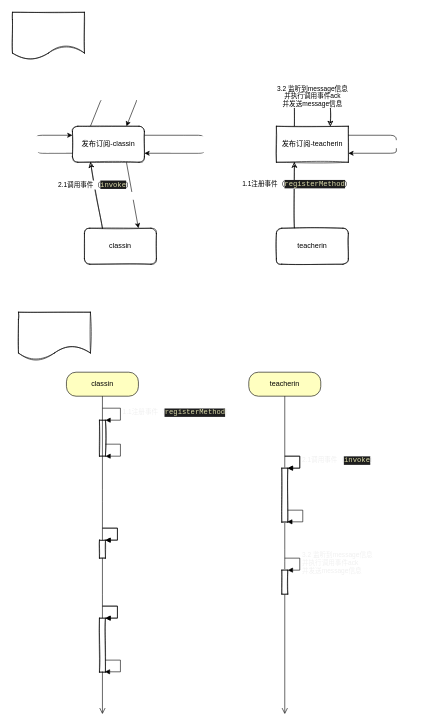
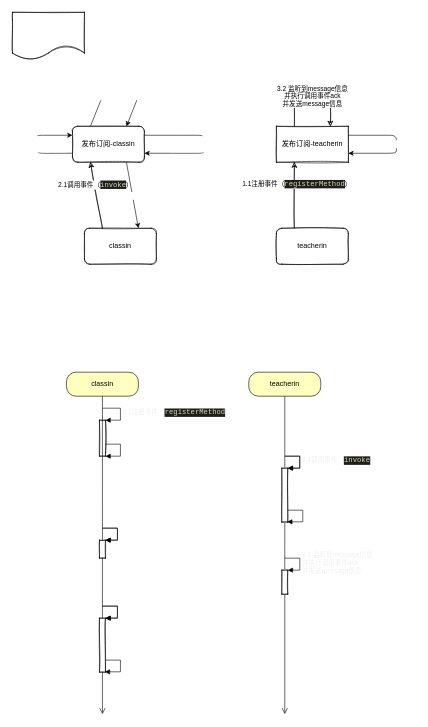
(54, 336) -> none
